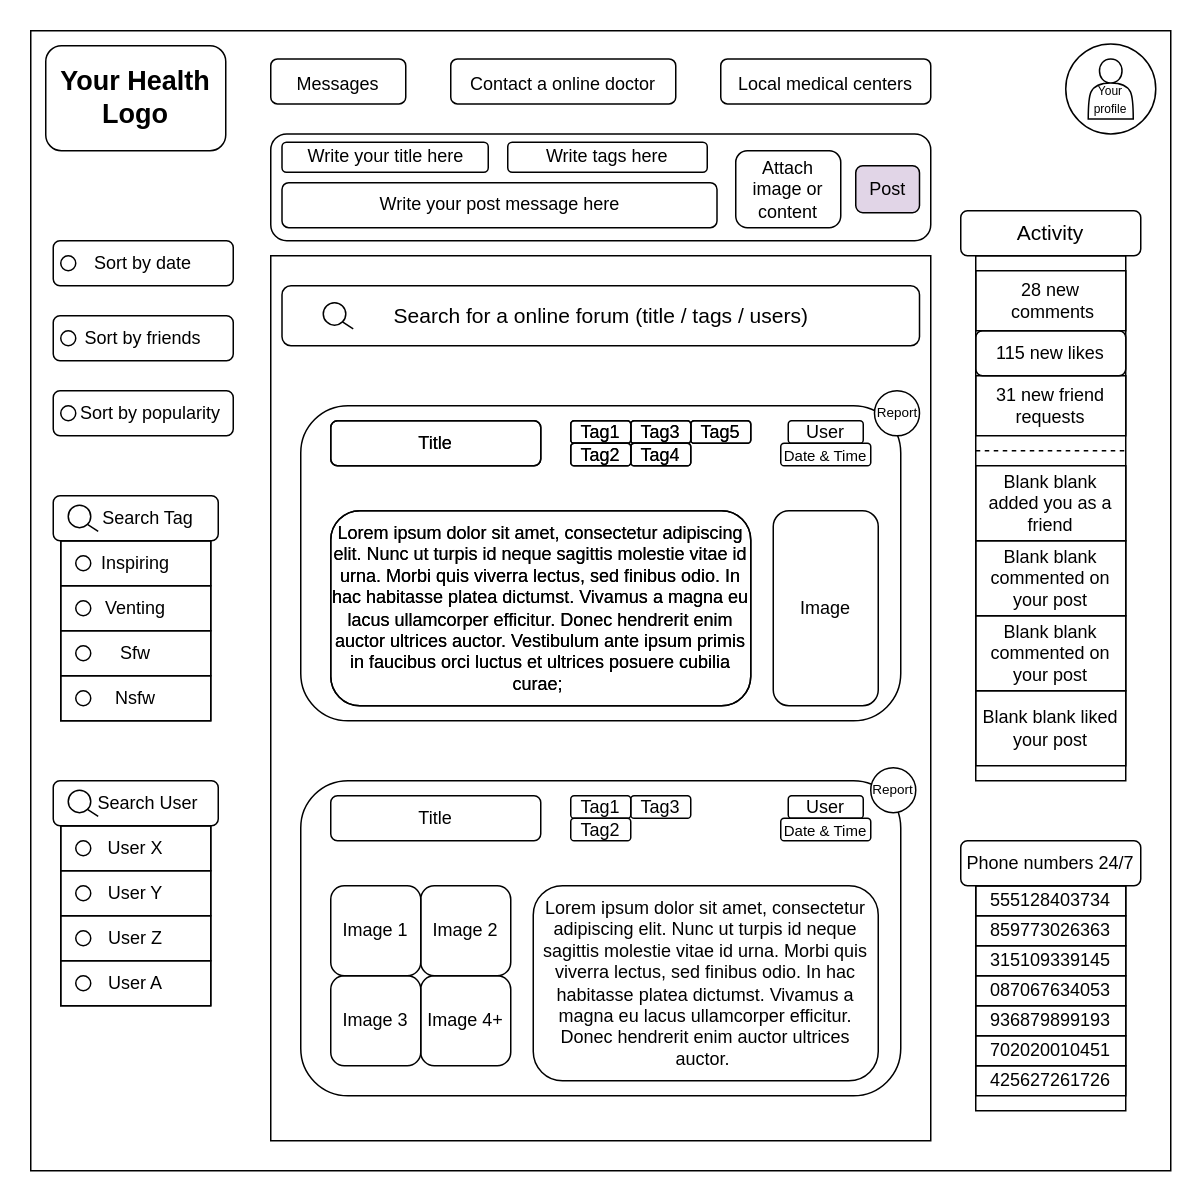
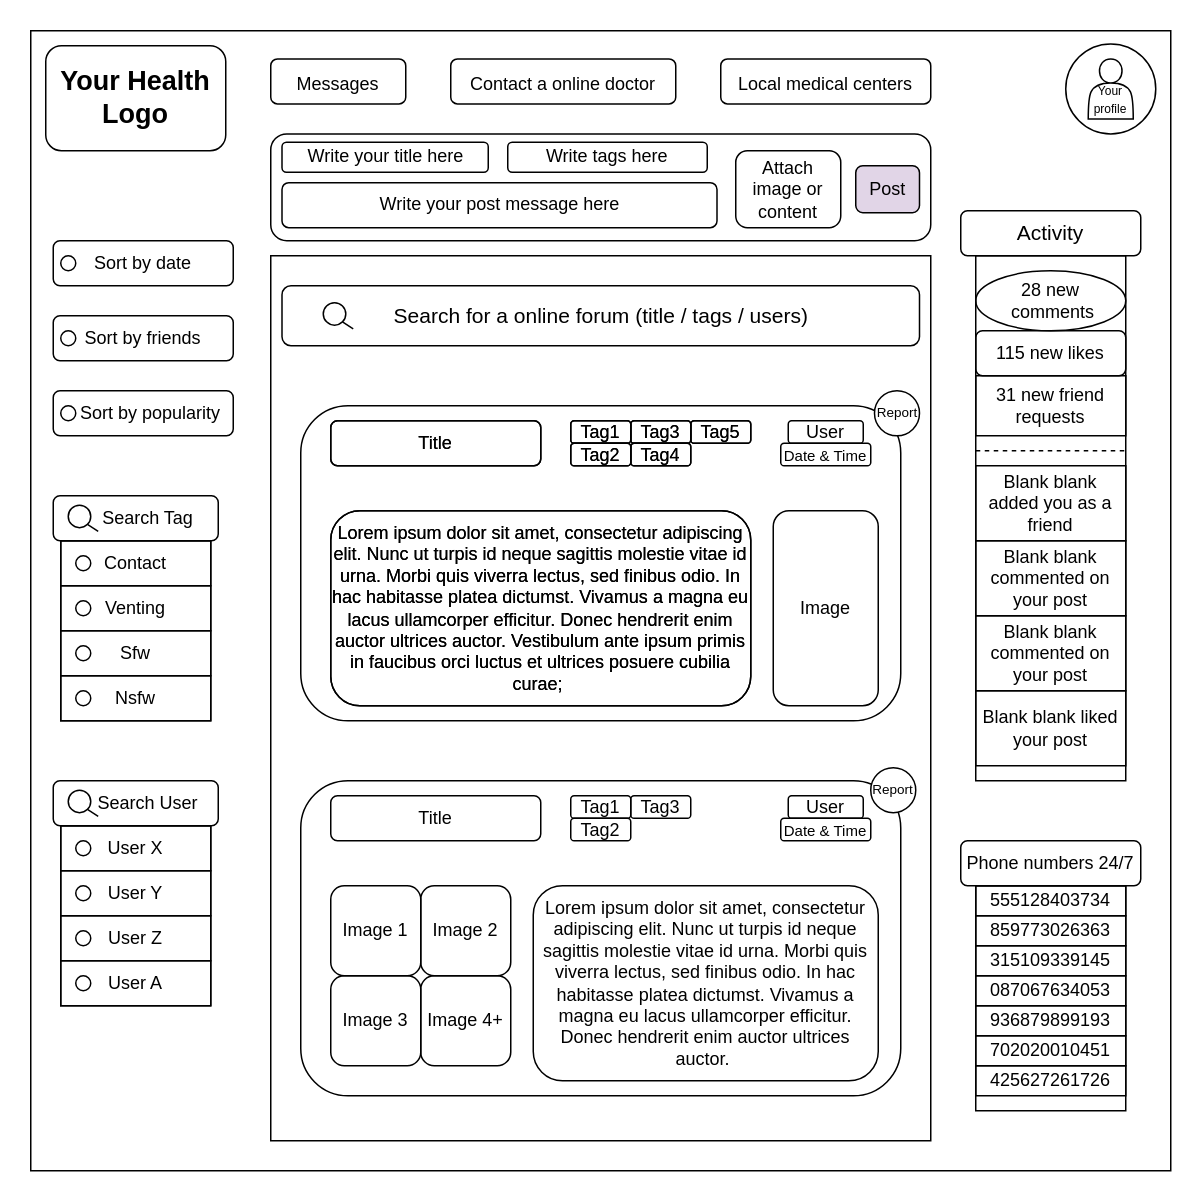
(1051, 301) -> (1051, 301)
(136, 563) -> (136, 563)
